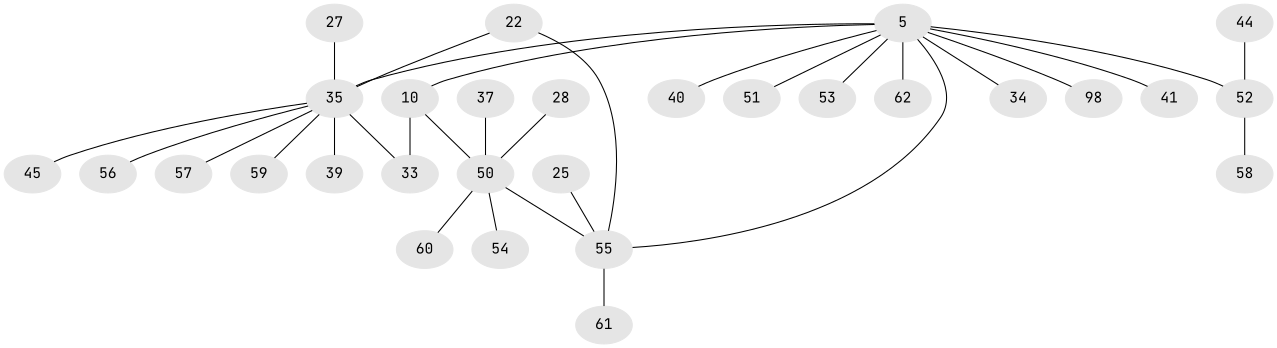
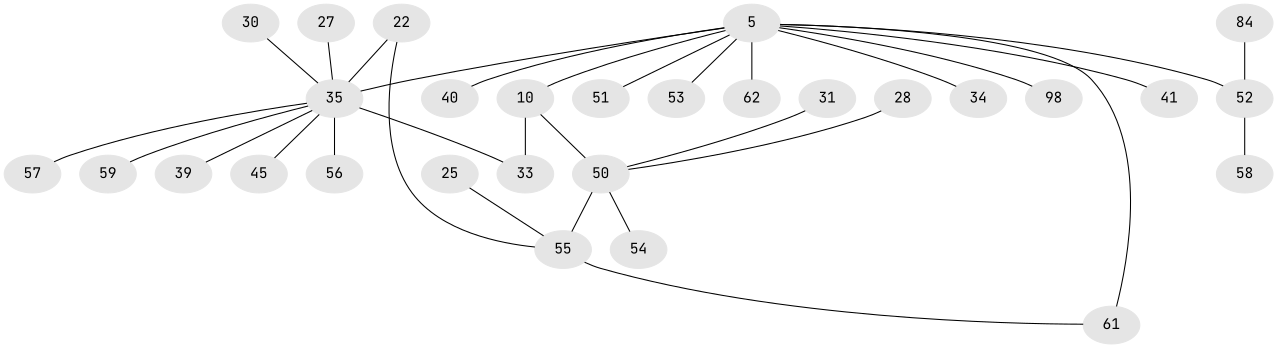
none -> (251, 23)
(1245, 23) -> (1245, 23)
(486, 99) -> (827, 99)
(841, 197) -> (1029, 51)
(425, 250) -> none
